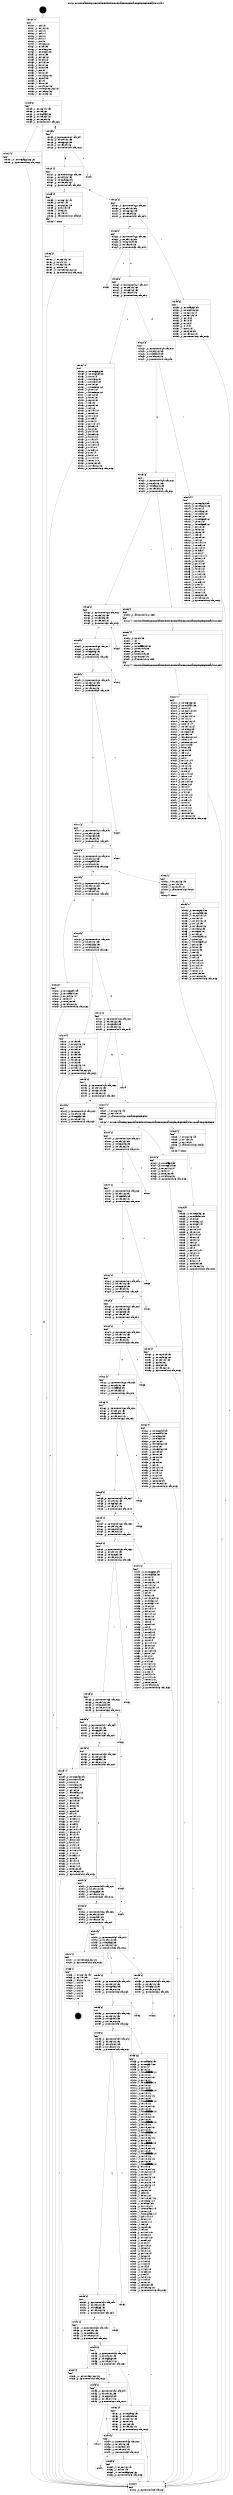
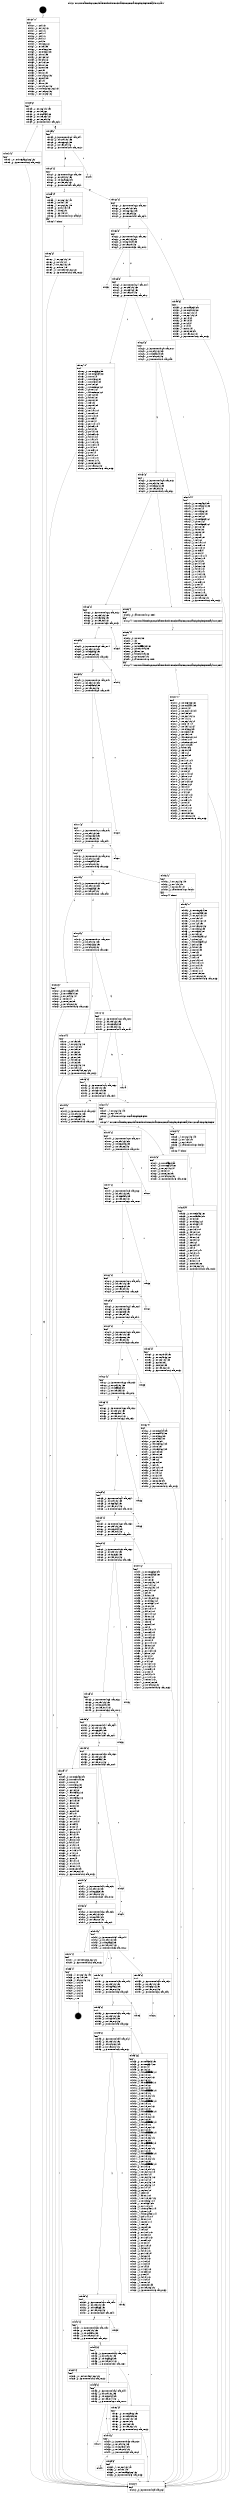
(120, 1815) -> (110, 1827)
